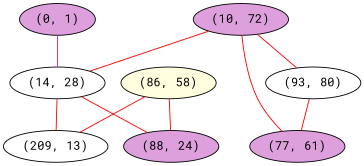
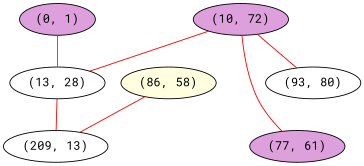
(57, 83) -> (57, 83)
(305, 115) -> none
(171, 146) -> none
